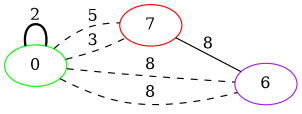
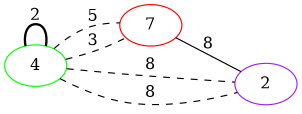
(36, 66) -> (36, 66)
(266, 84) -> (266, 84)
